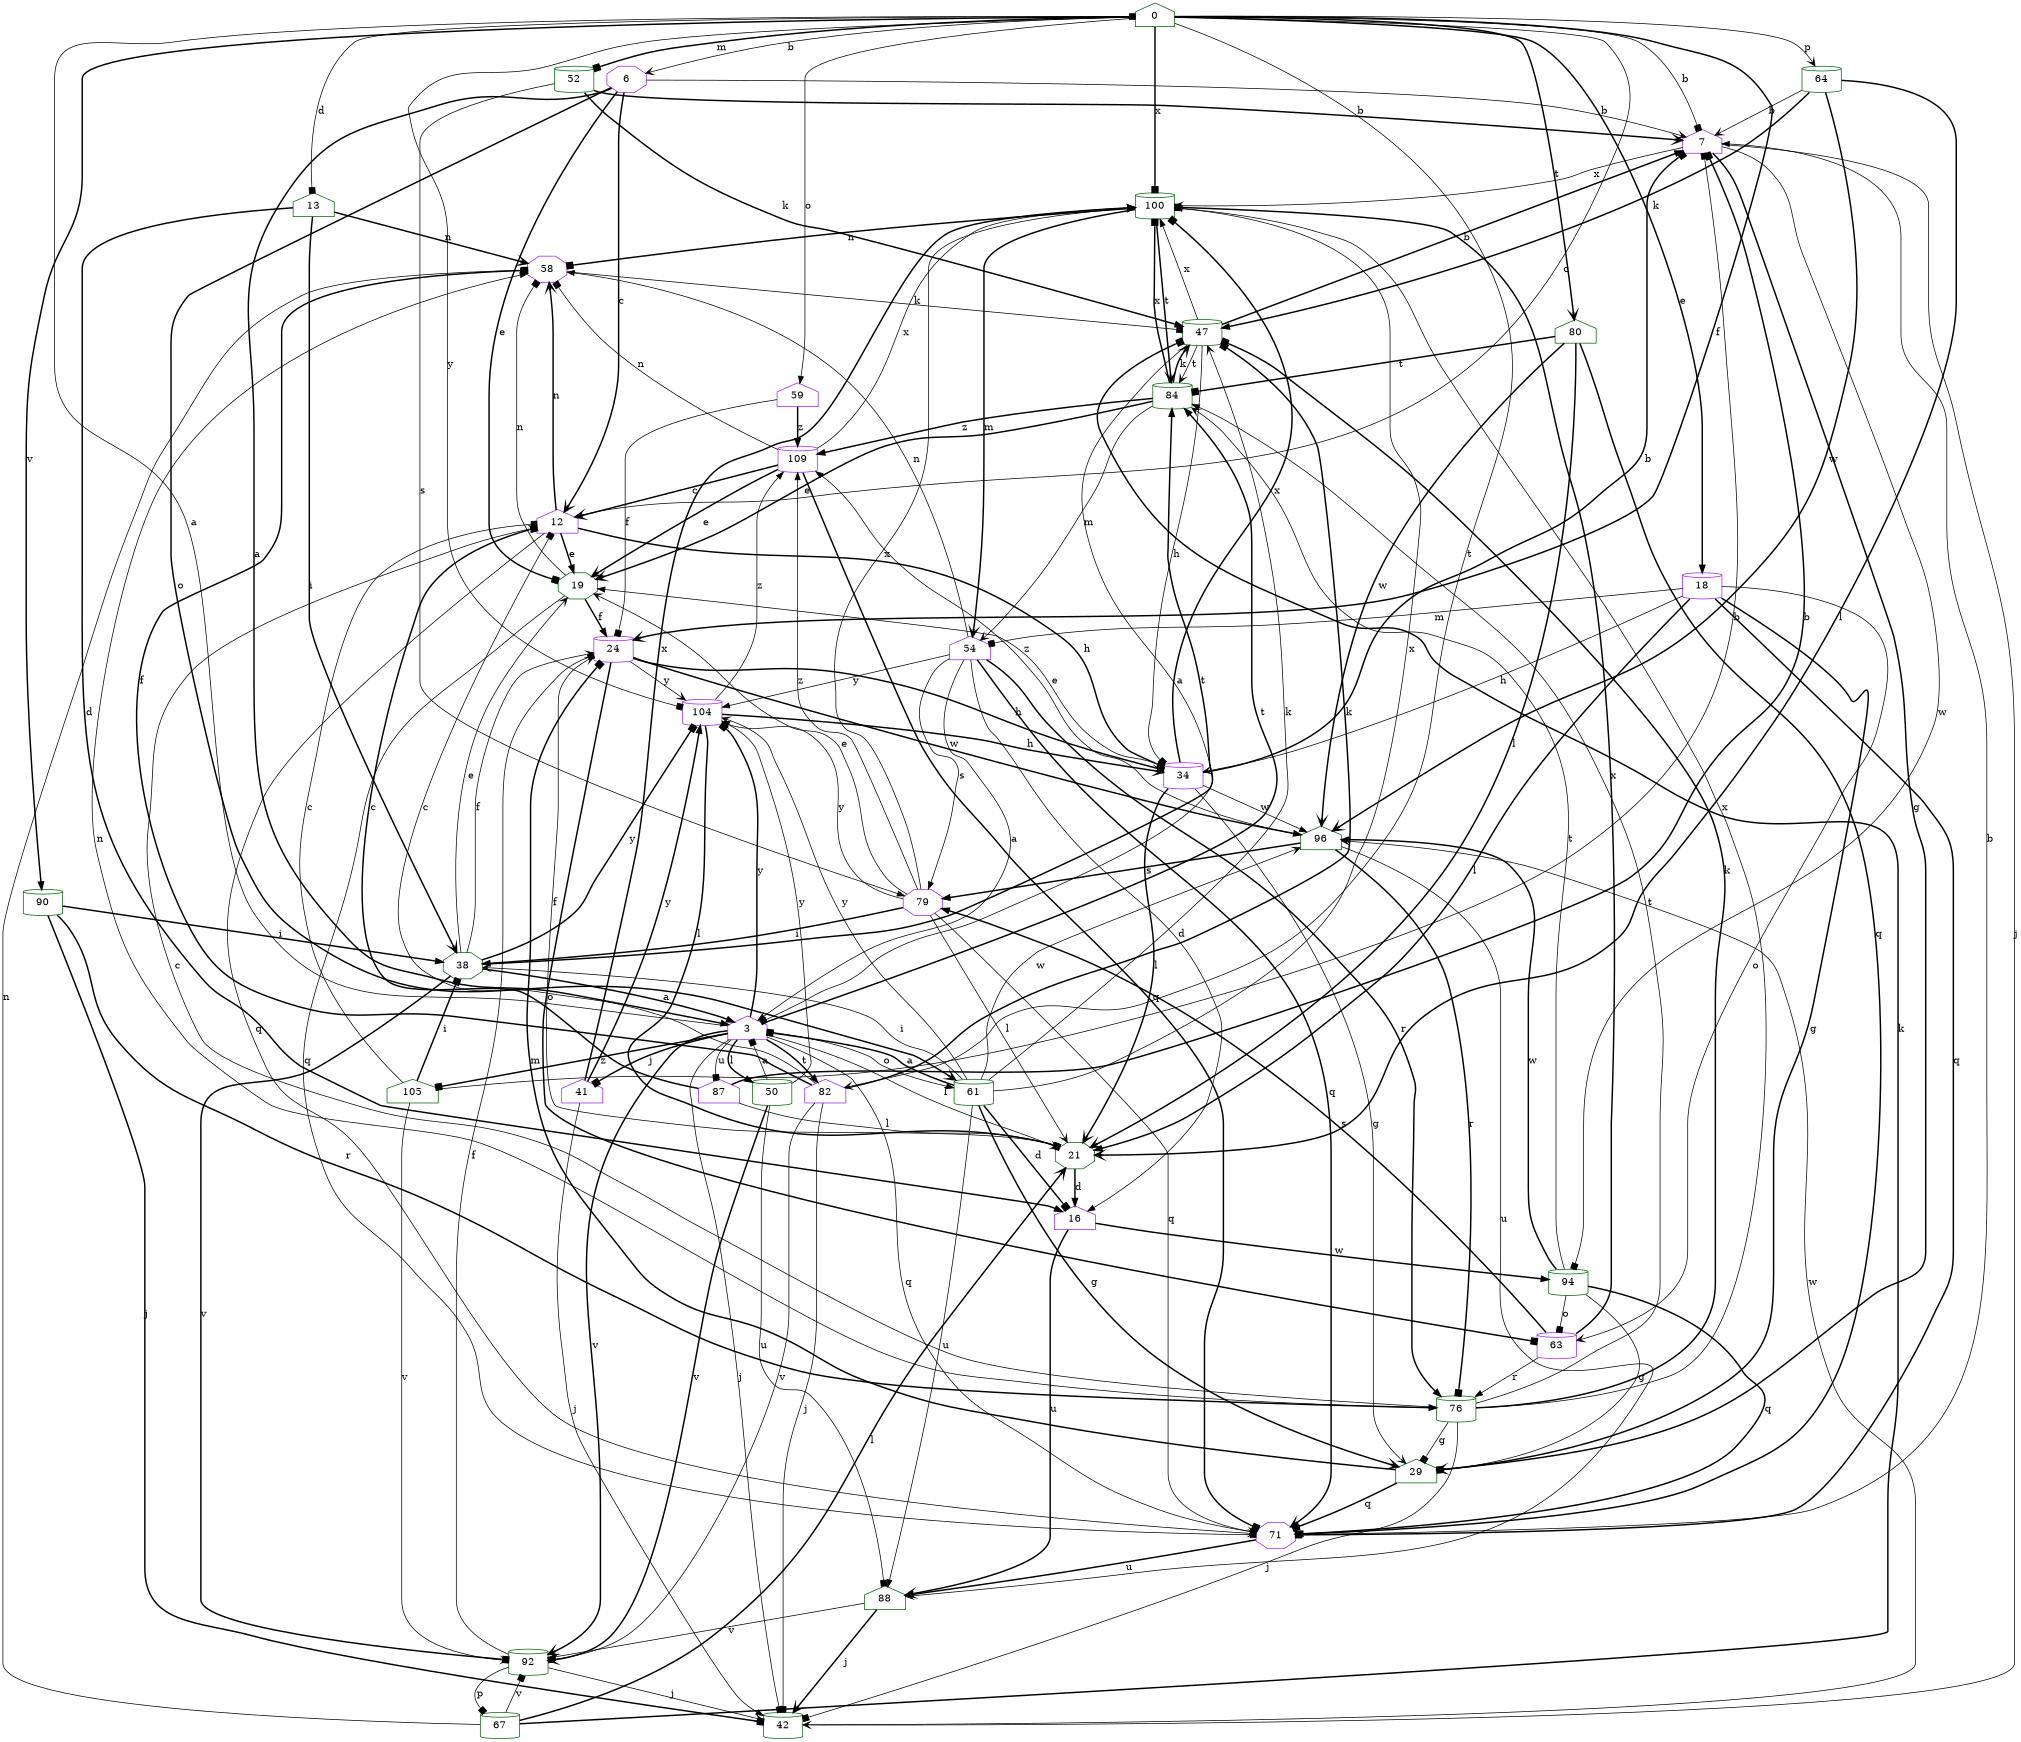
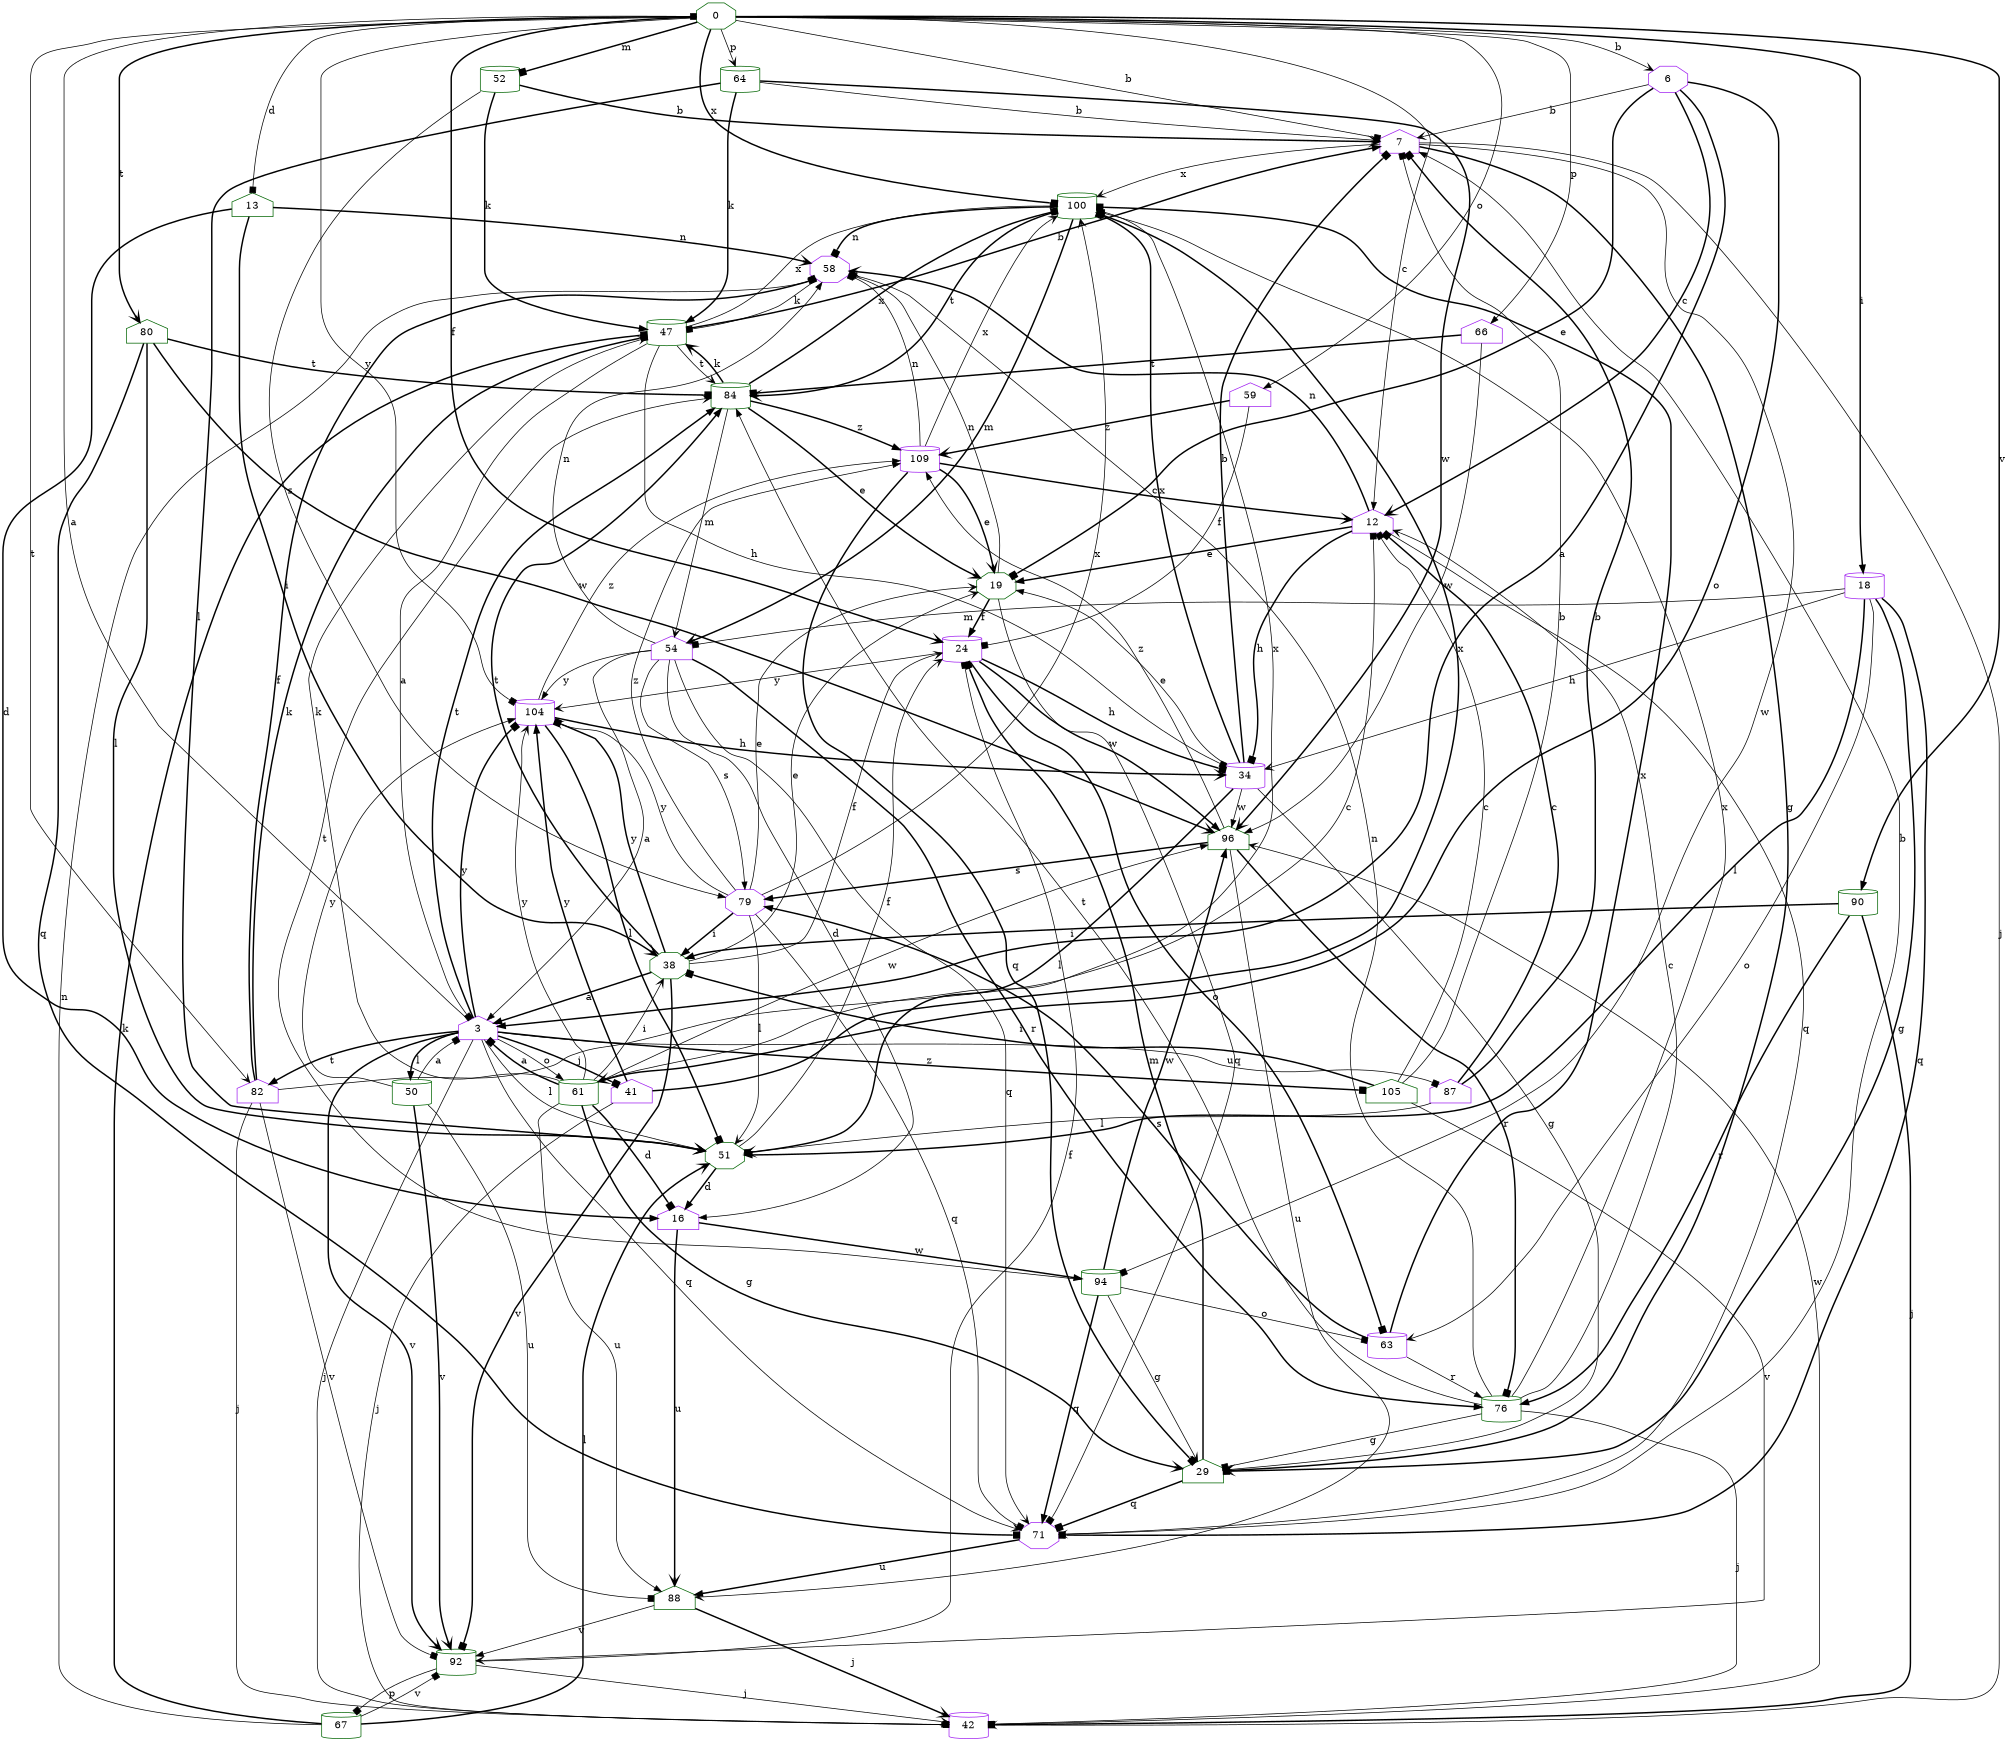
(1155, 16) -> (716, 16)
(1683, 301) -> (1862, 301)
none -> (1482, 333)
(798, 423) -> (1088, 427)
(1722, 856) -> none
(1097, 927) -> (894, 951)
(1127, 975) -> (1005, 937)
(1318, 1058) -> (1000, 1024)
(1075, 1156) -> (725, 1156)
(783, 1726) -> (969, 1726)
